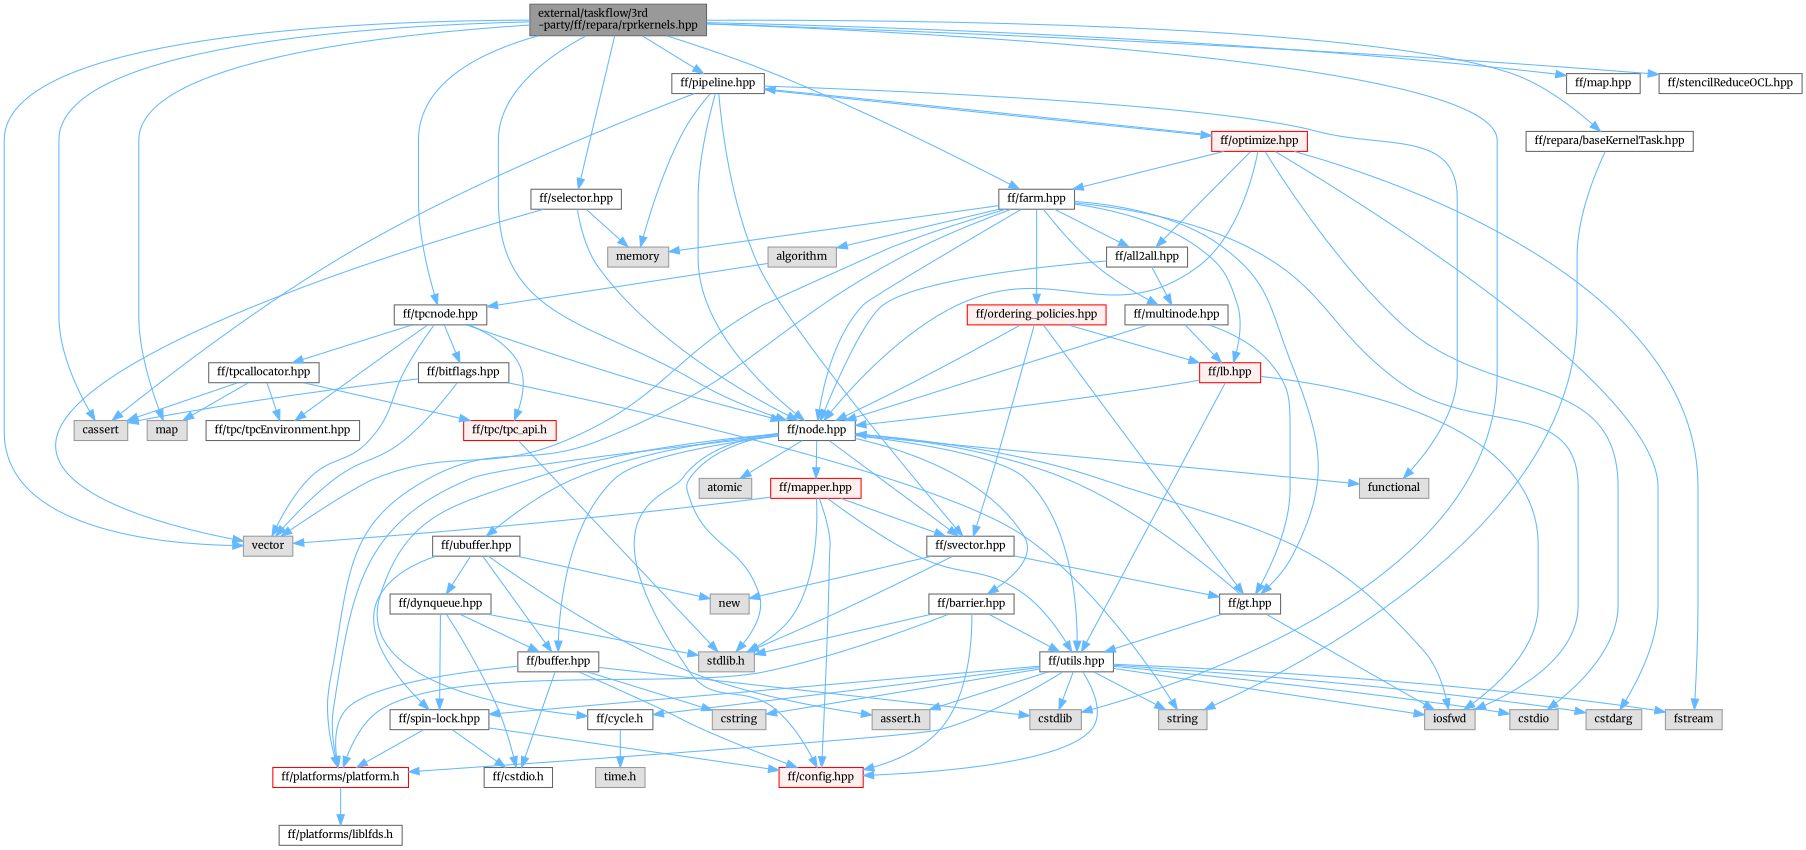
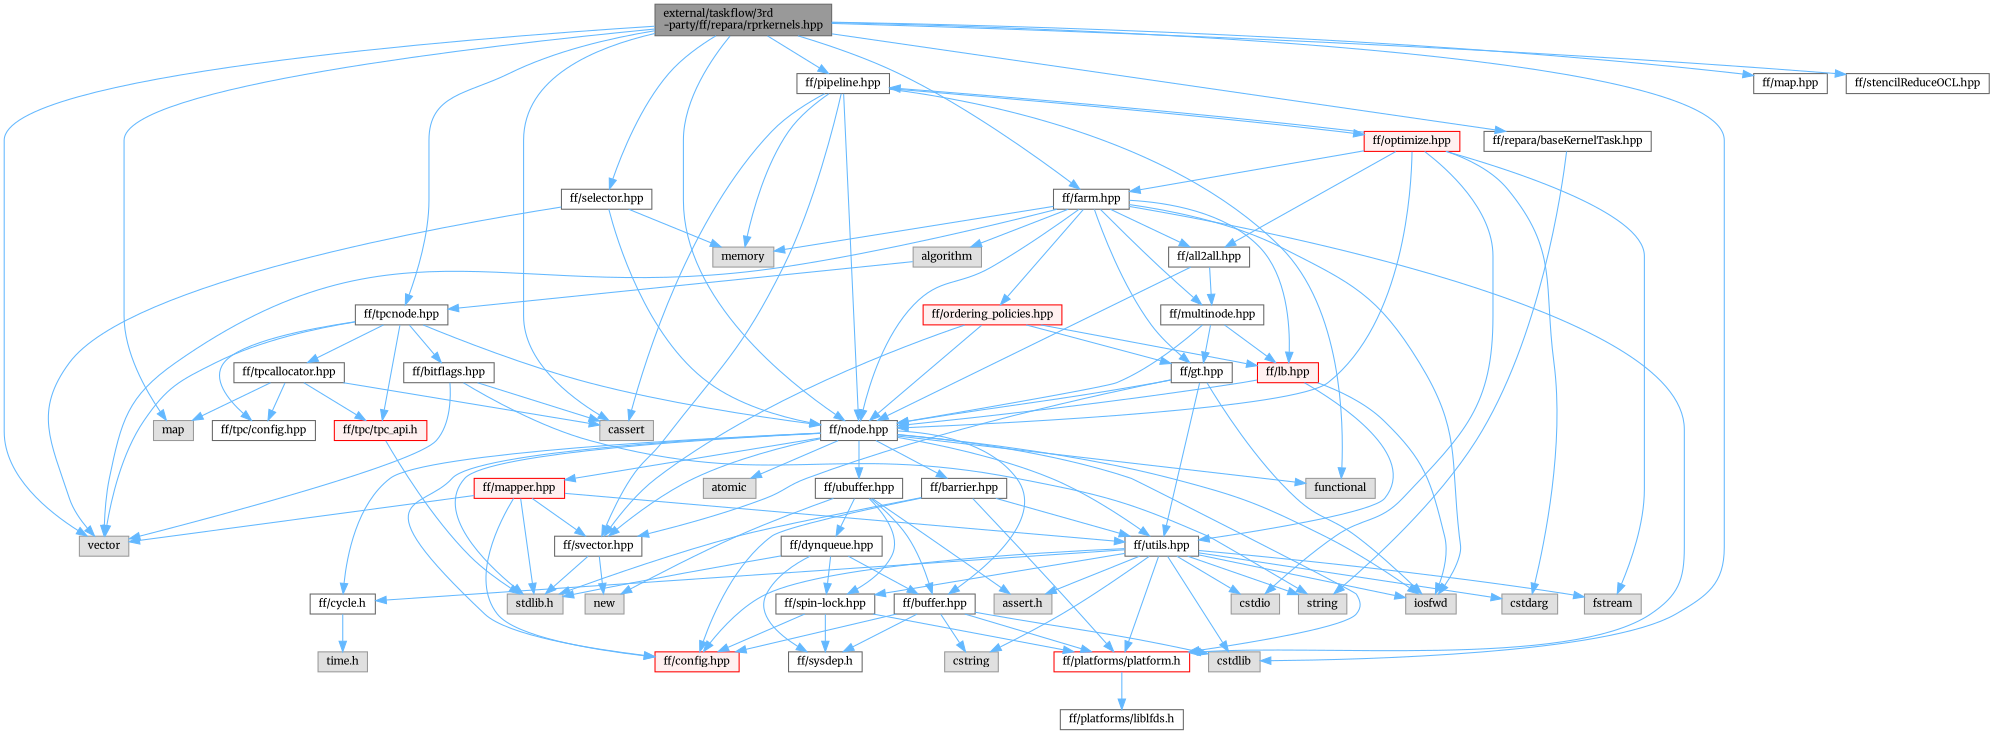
(283, 431) -> (264, 431)
(1111, 575) -> (880, 453)
(518, 778) -> (825, 662)
